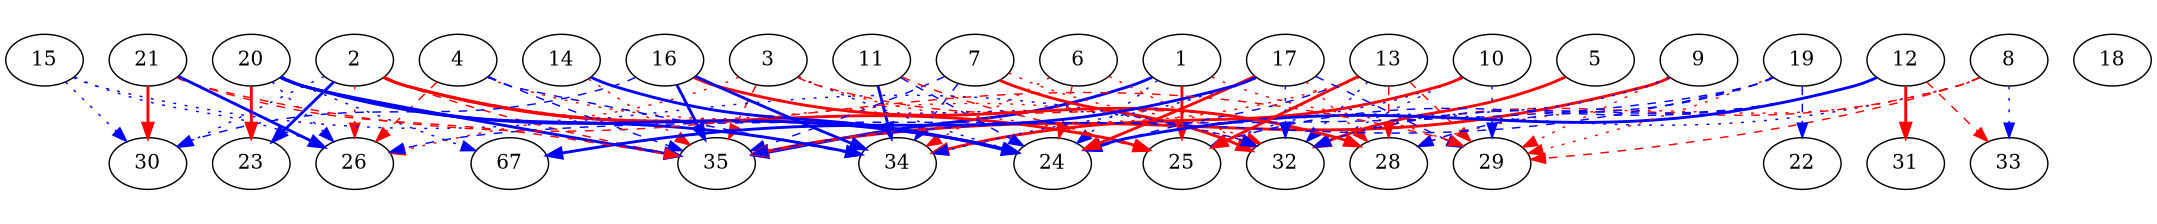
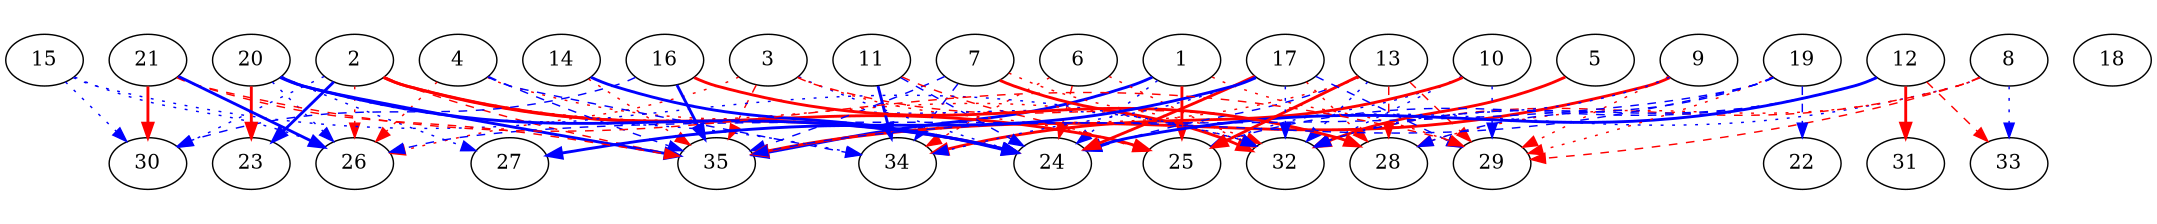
(418, 100) -> (418, 100)
(773, 111) -> none
(562, 122) -> (562, 122)
(510, 164) -> (510, 164)
